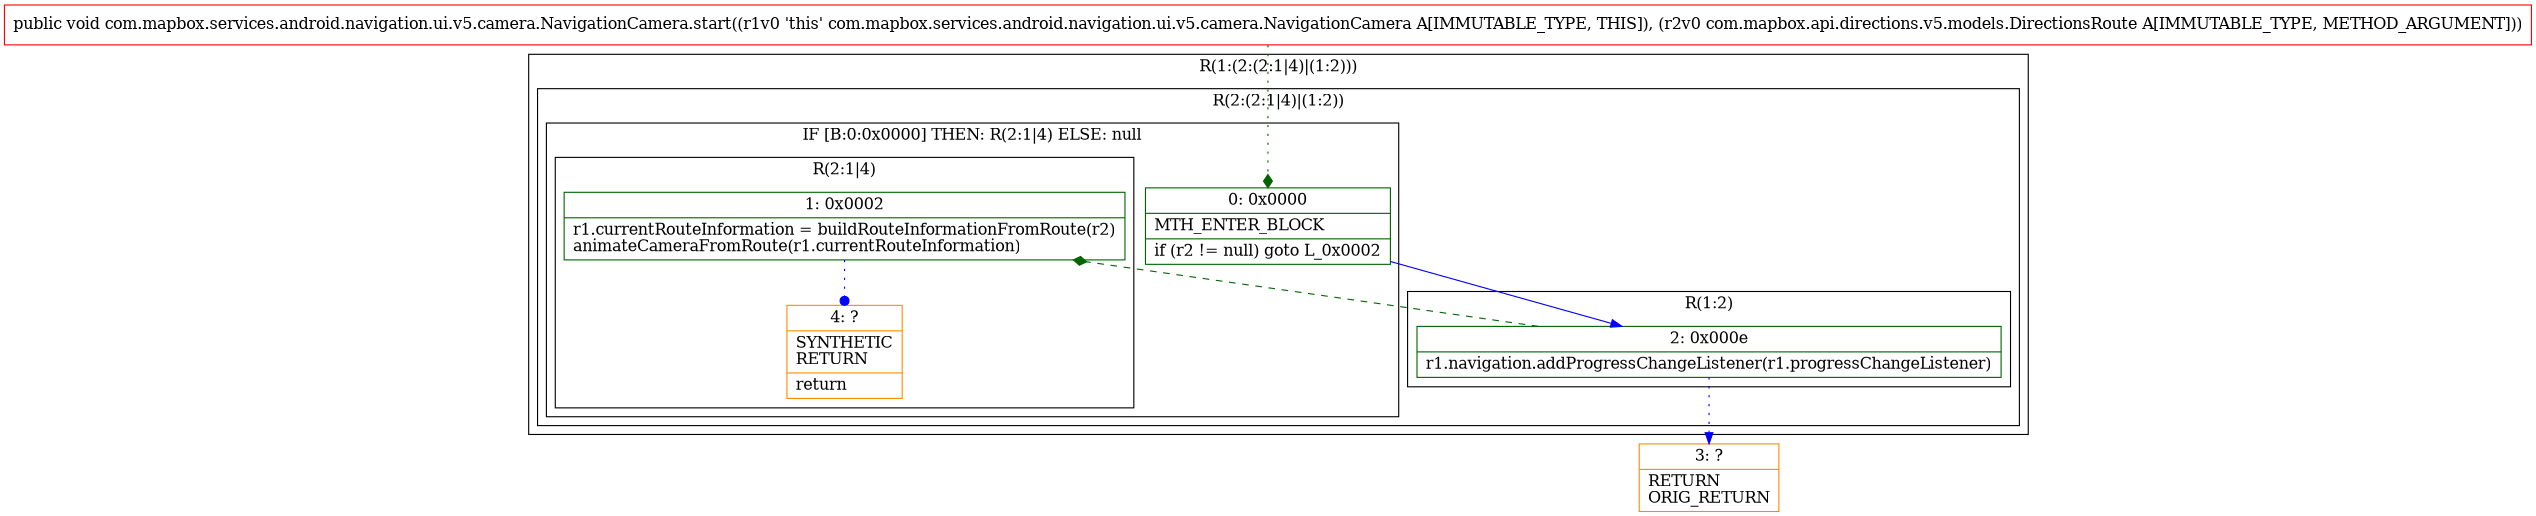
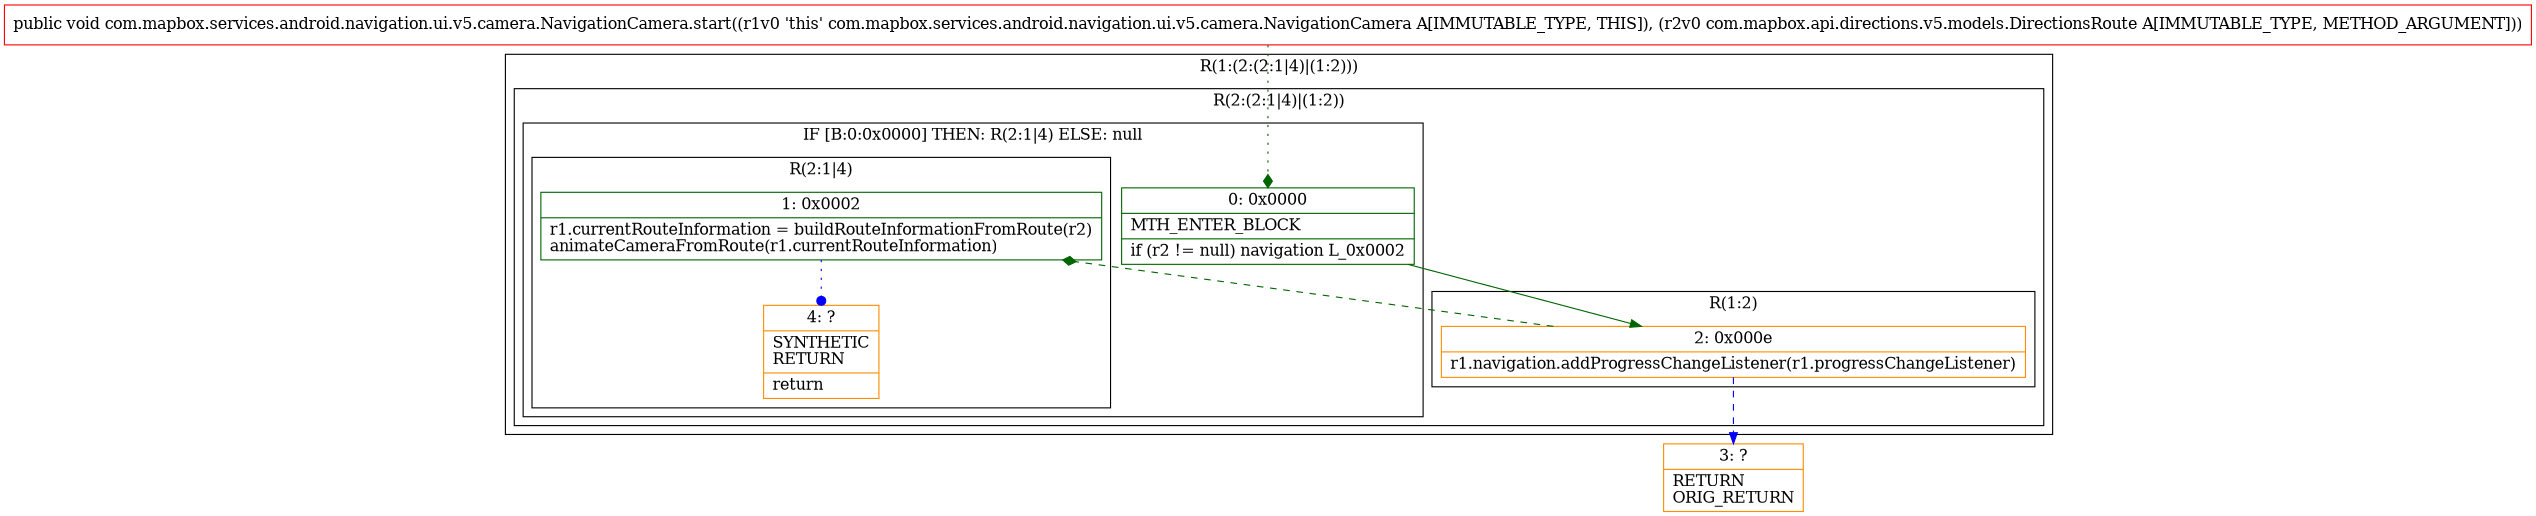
(1268, 251) -> (1268, 251)
(1523, 299) -> (1536, 298)
(1709, 352) -> (1733, 352)
(1709, 405) -> (1733, 405)
